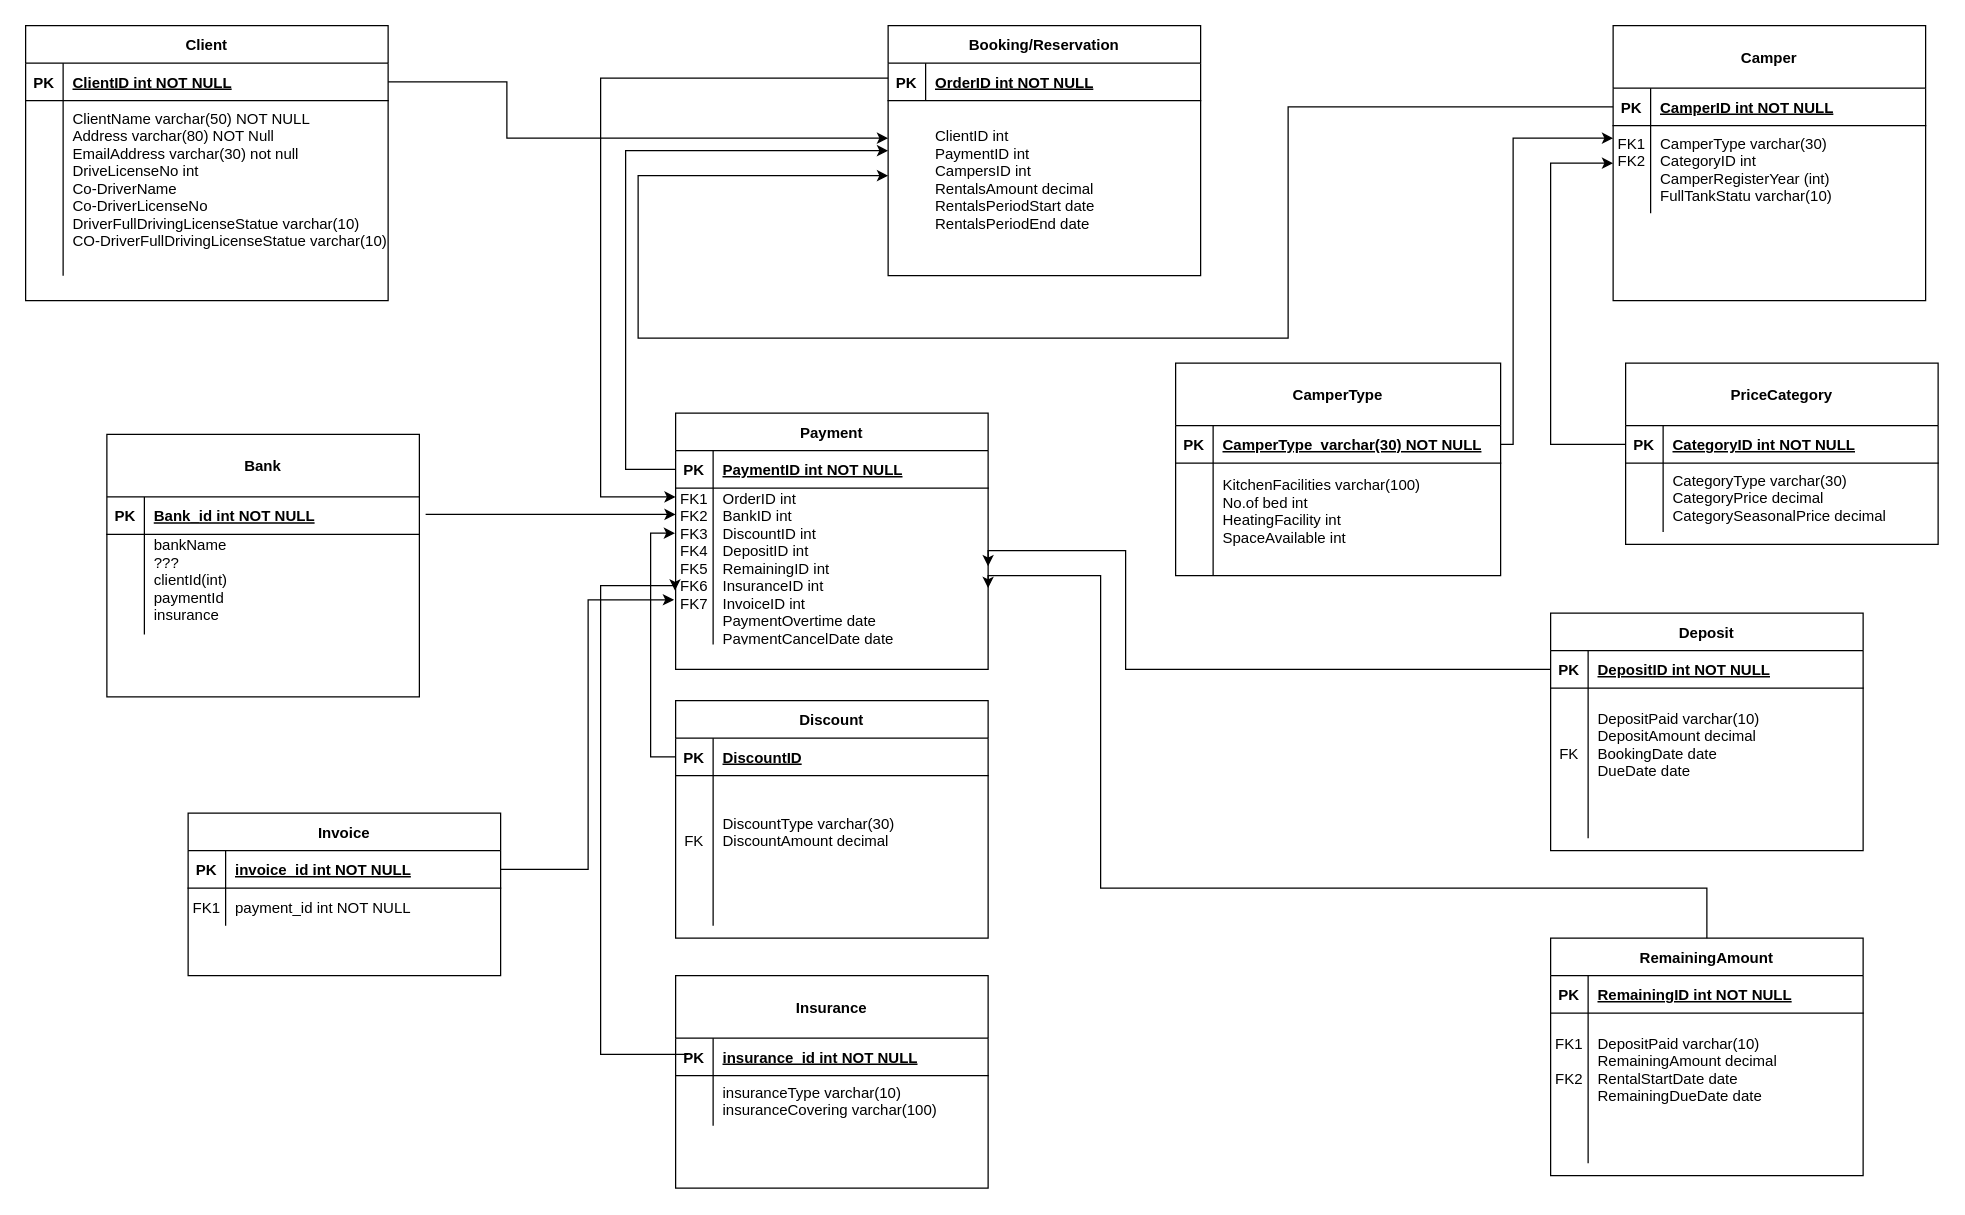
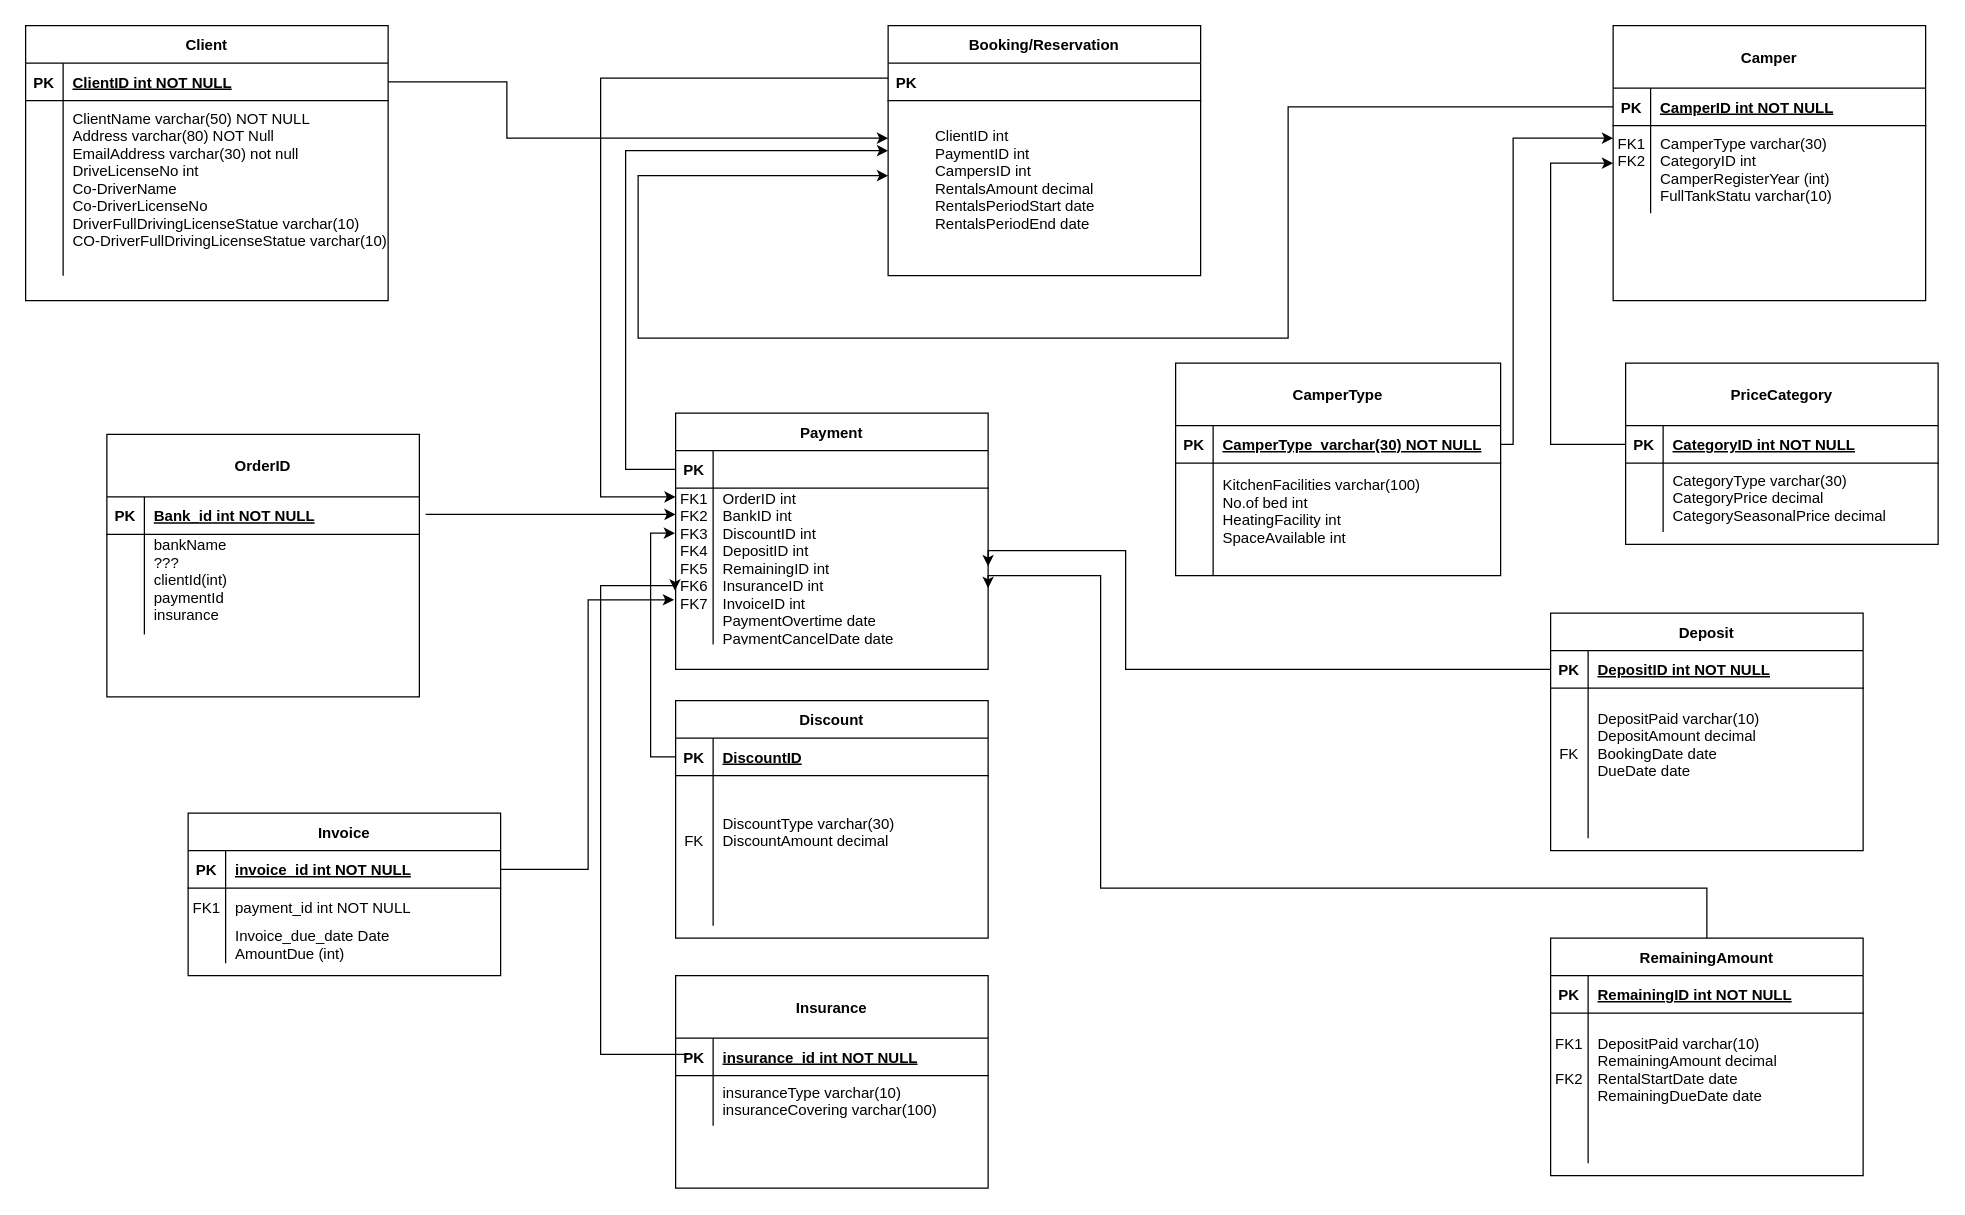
(1063, 82) -> none
(263, 466) -> (263, 466)
(851, 469) -> none
none -> (363, 944)
